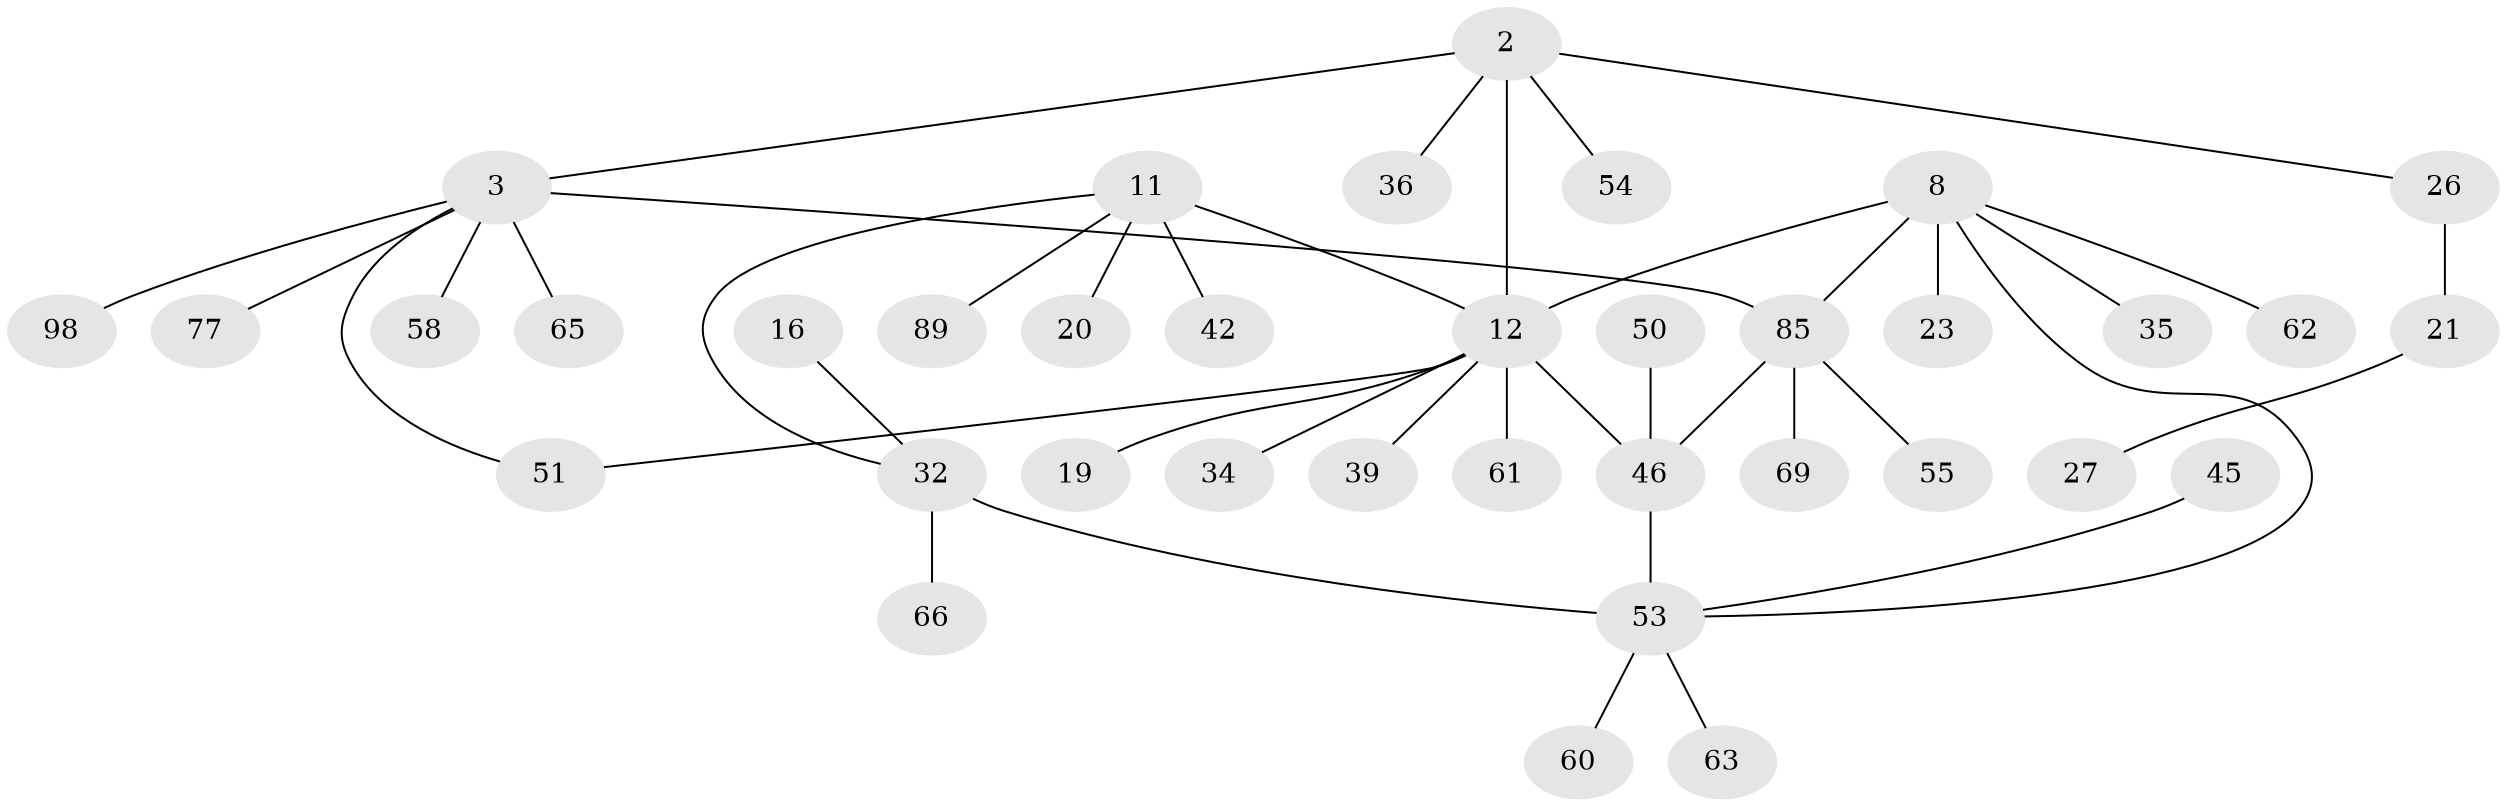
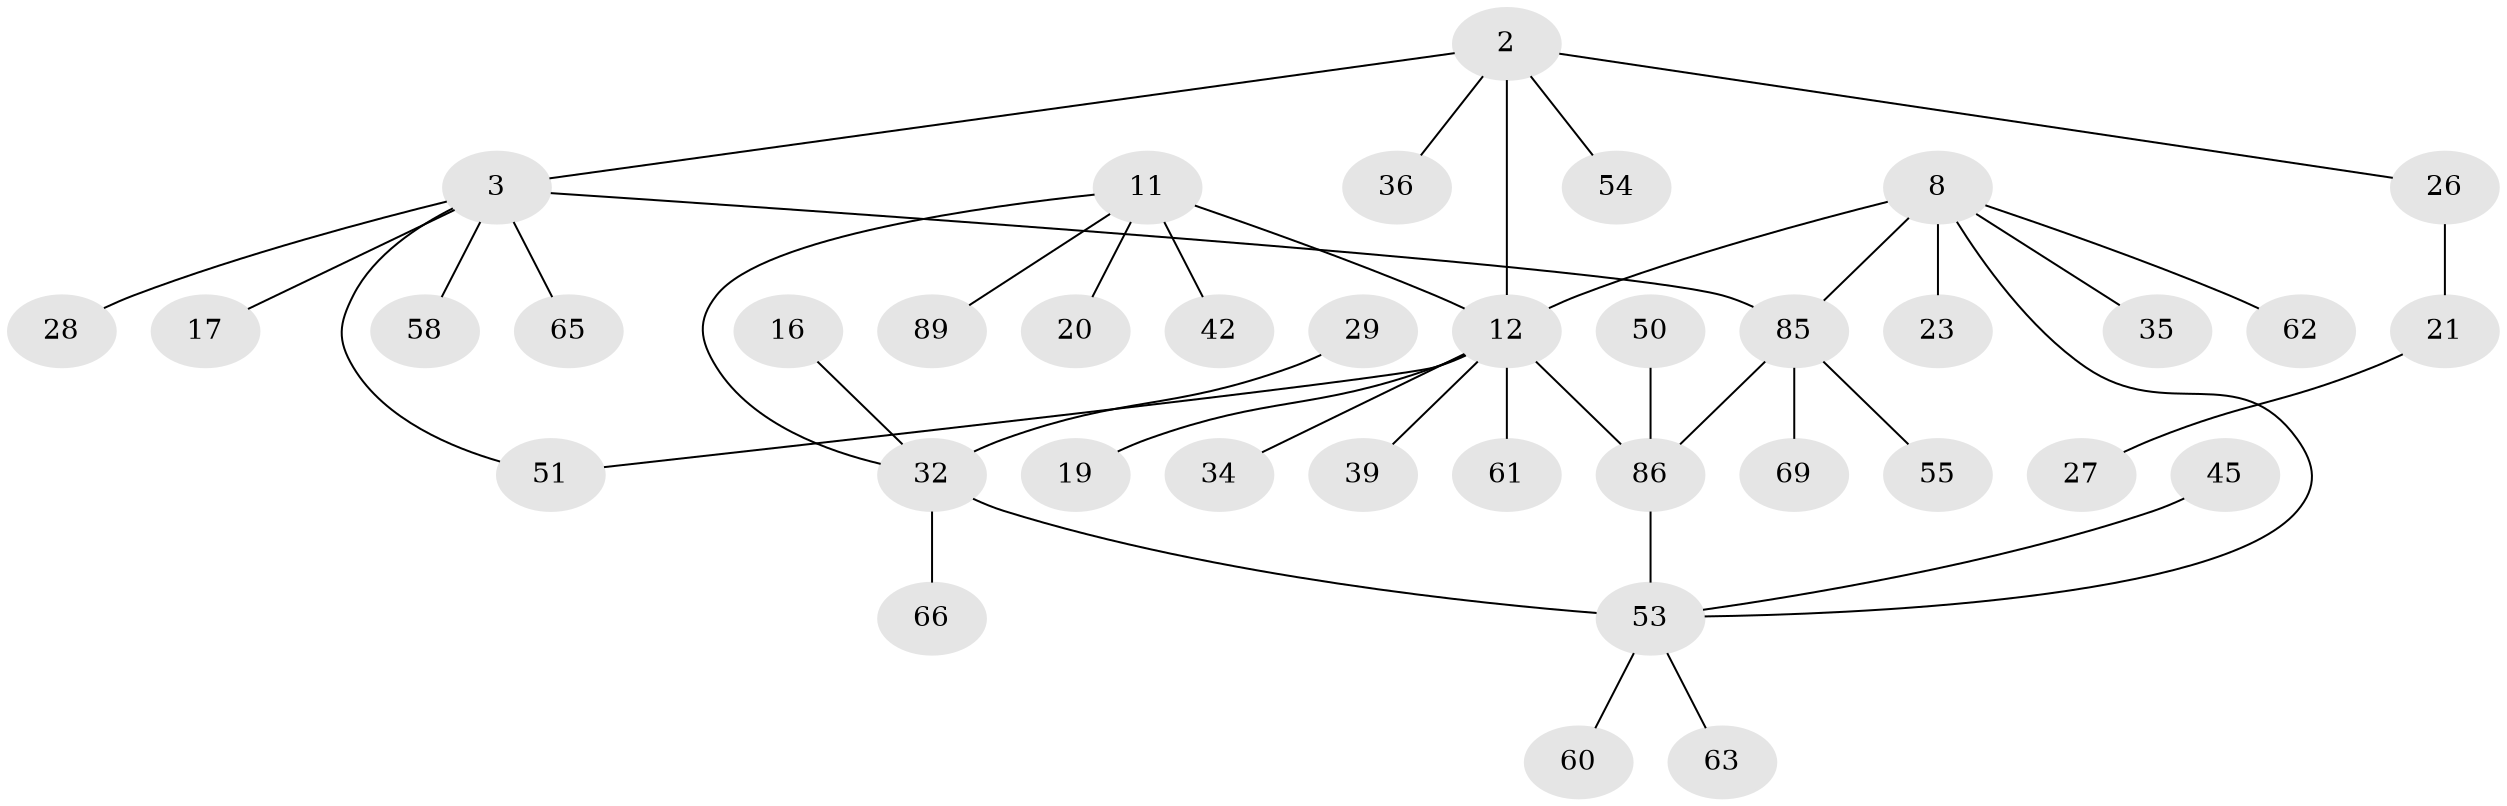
(62, 331) -> (62, 331)
(206, 331) -> (206, 331)
none -> (1363, 331)
(1651, 475) -> (1651, 475)
